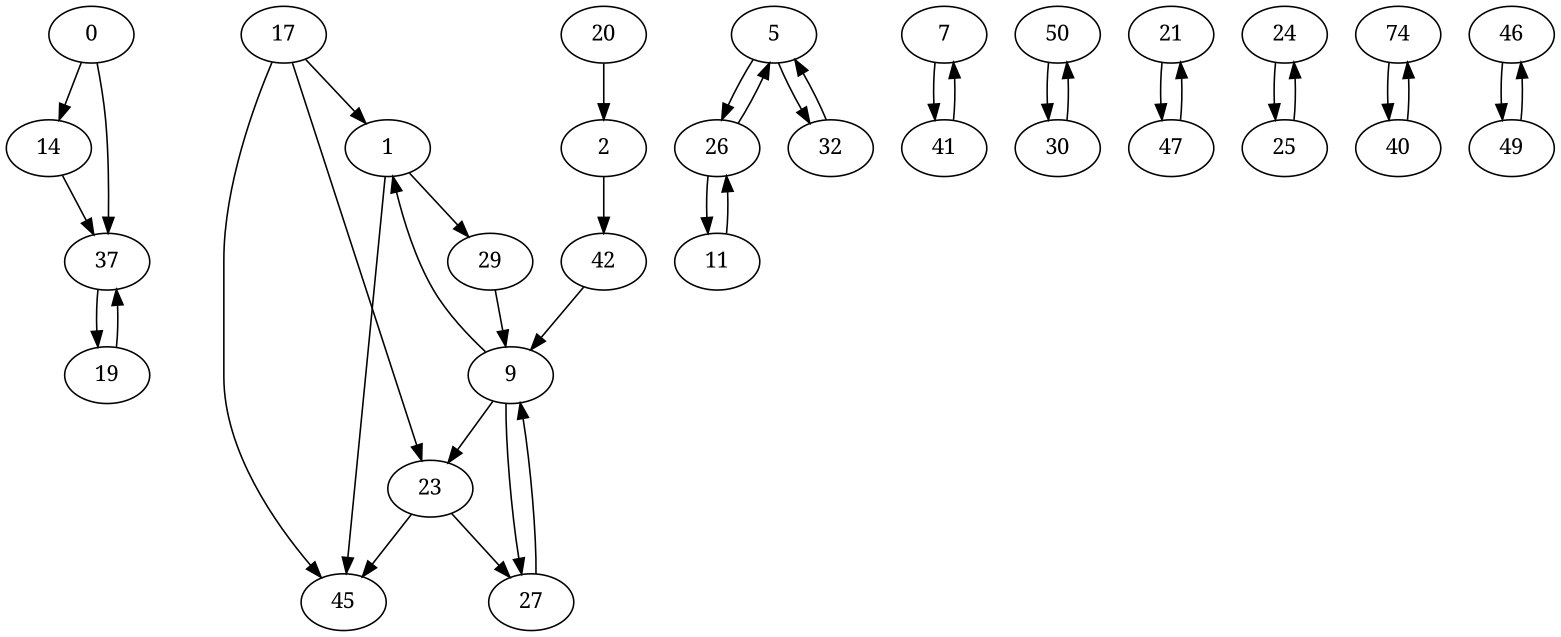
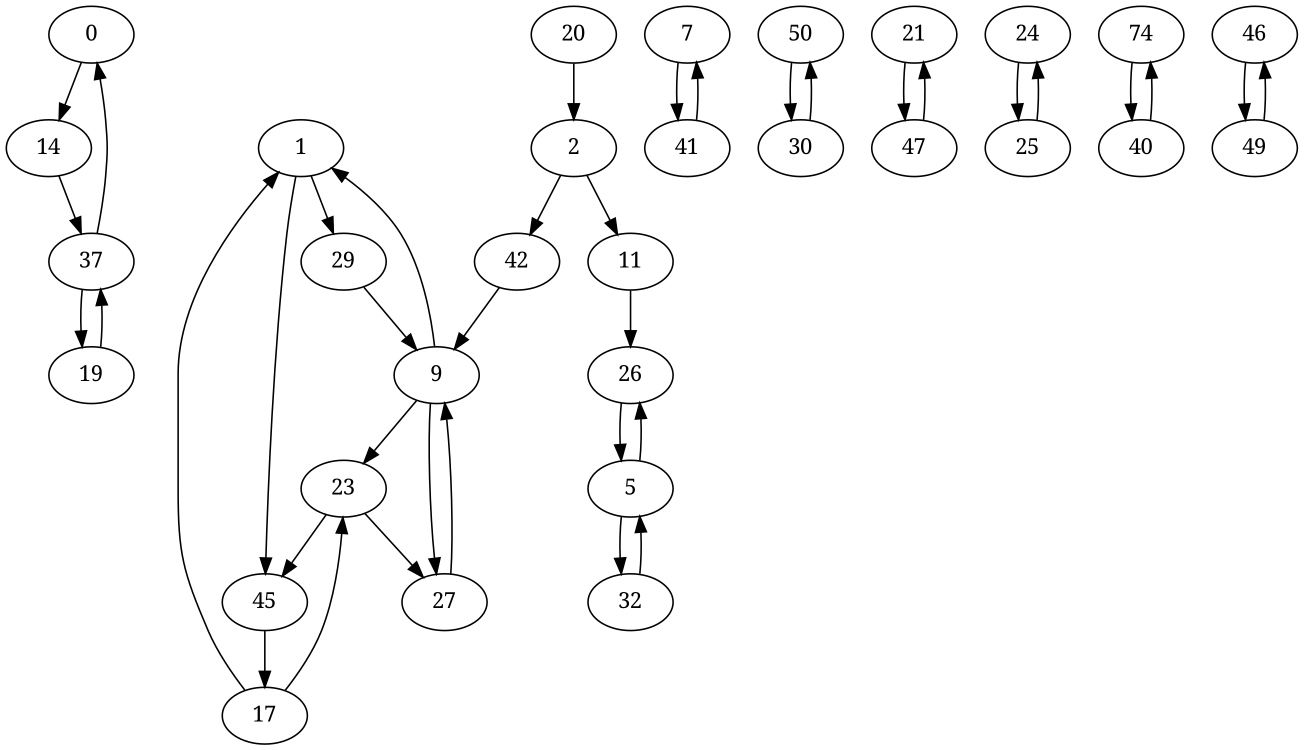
(107, 140) -> (107, 156)
(707, 197) -> (599, 198)
(224, 322) -> (265, 651)
